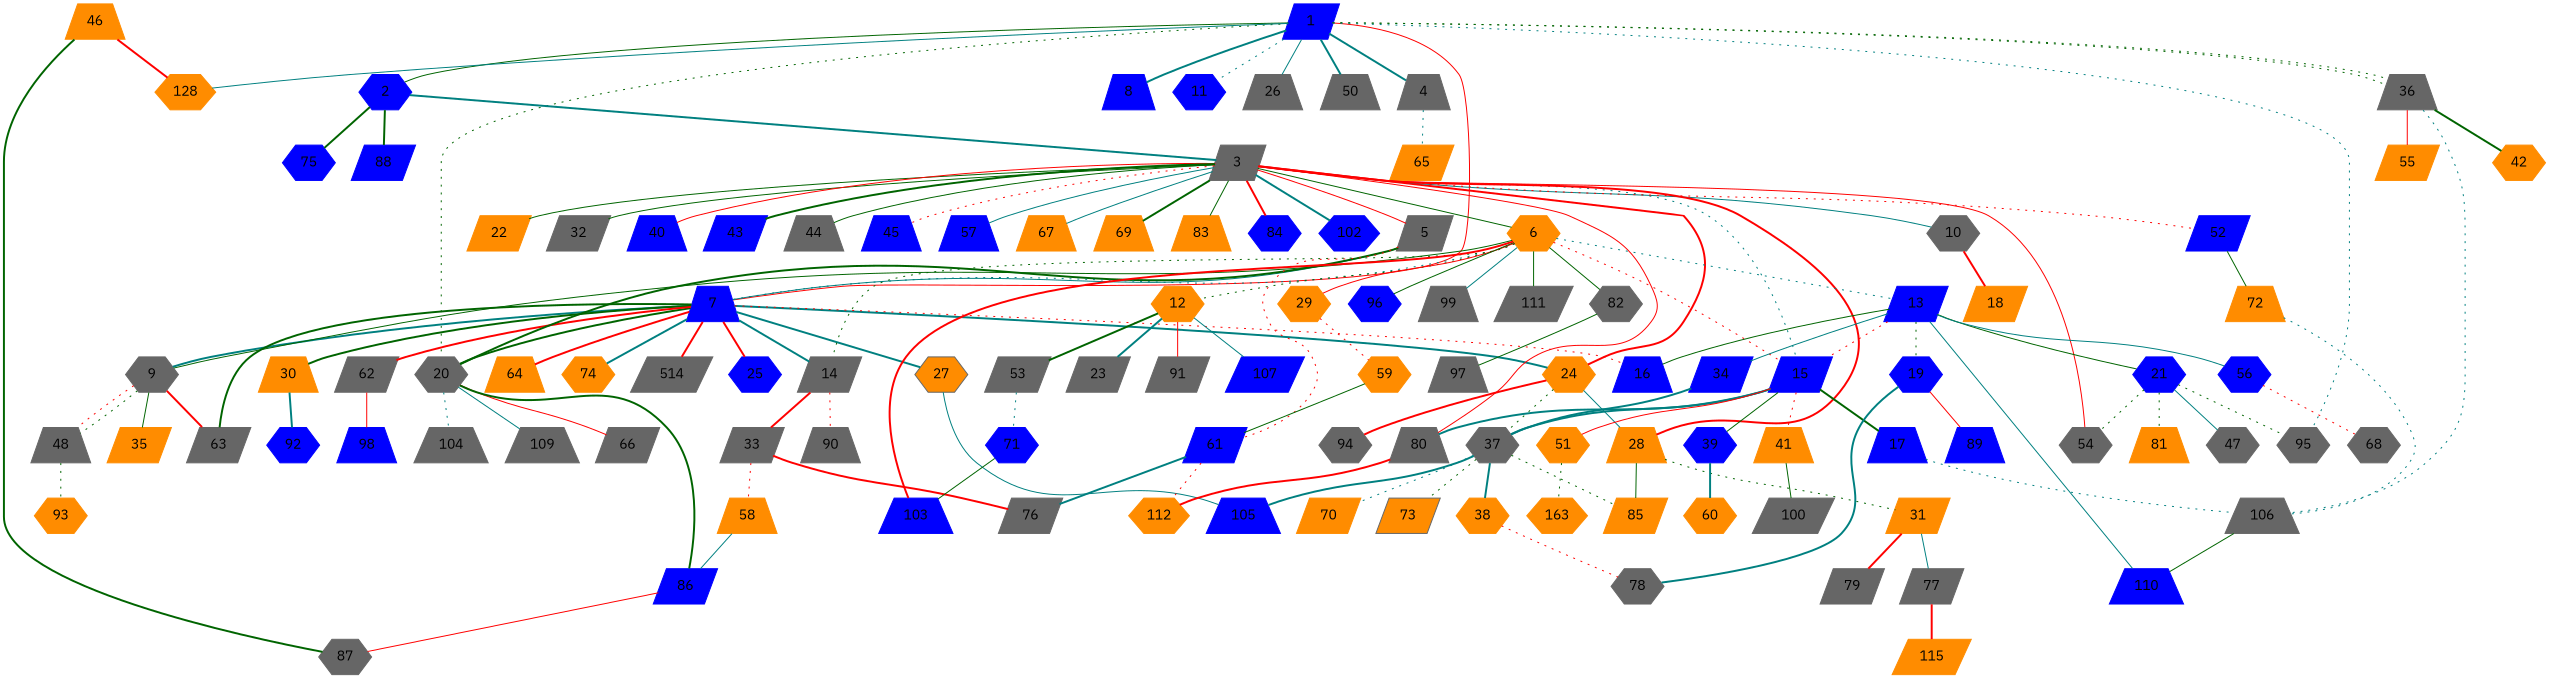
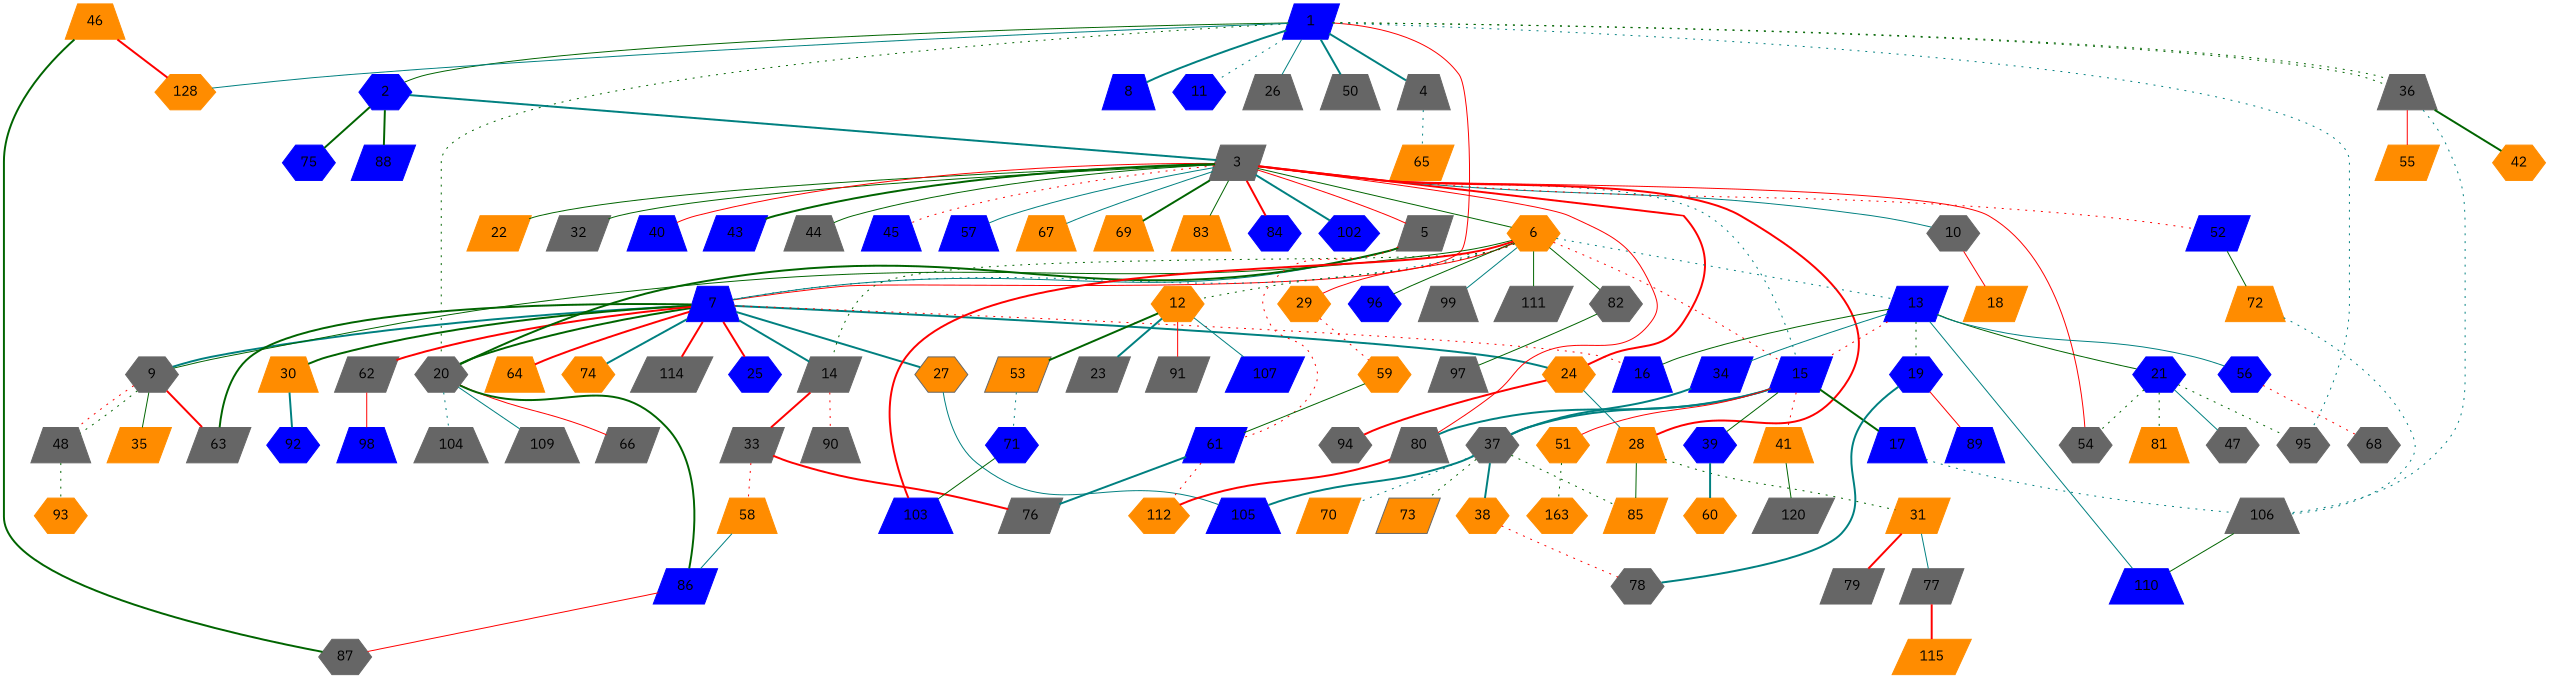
(1974, 269) -> (1974, 269)
(672, 375) -> (672, 375)
(1018, 375) -> (1018, 375)
(1534, 407) -> none
(1793, 516) -> (1793, 516)
